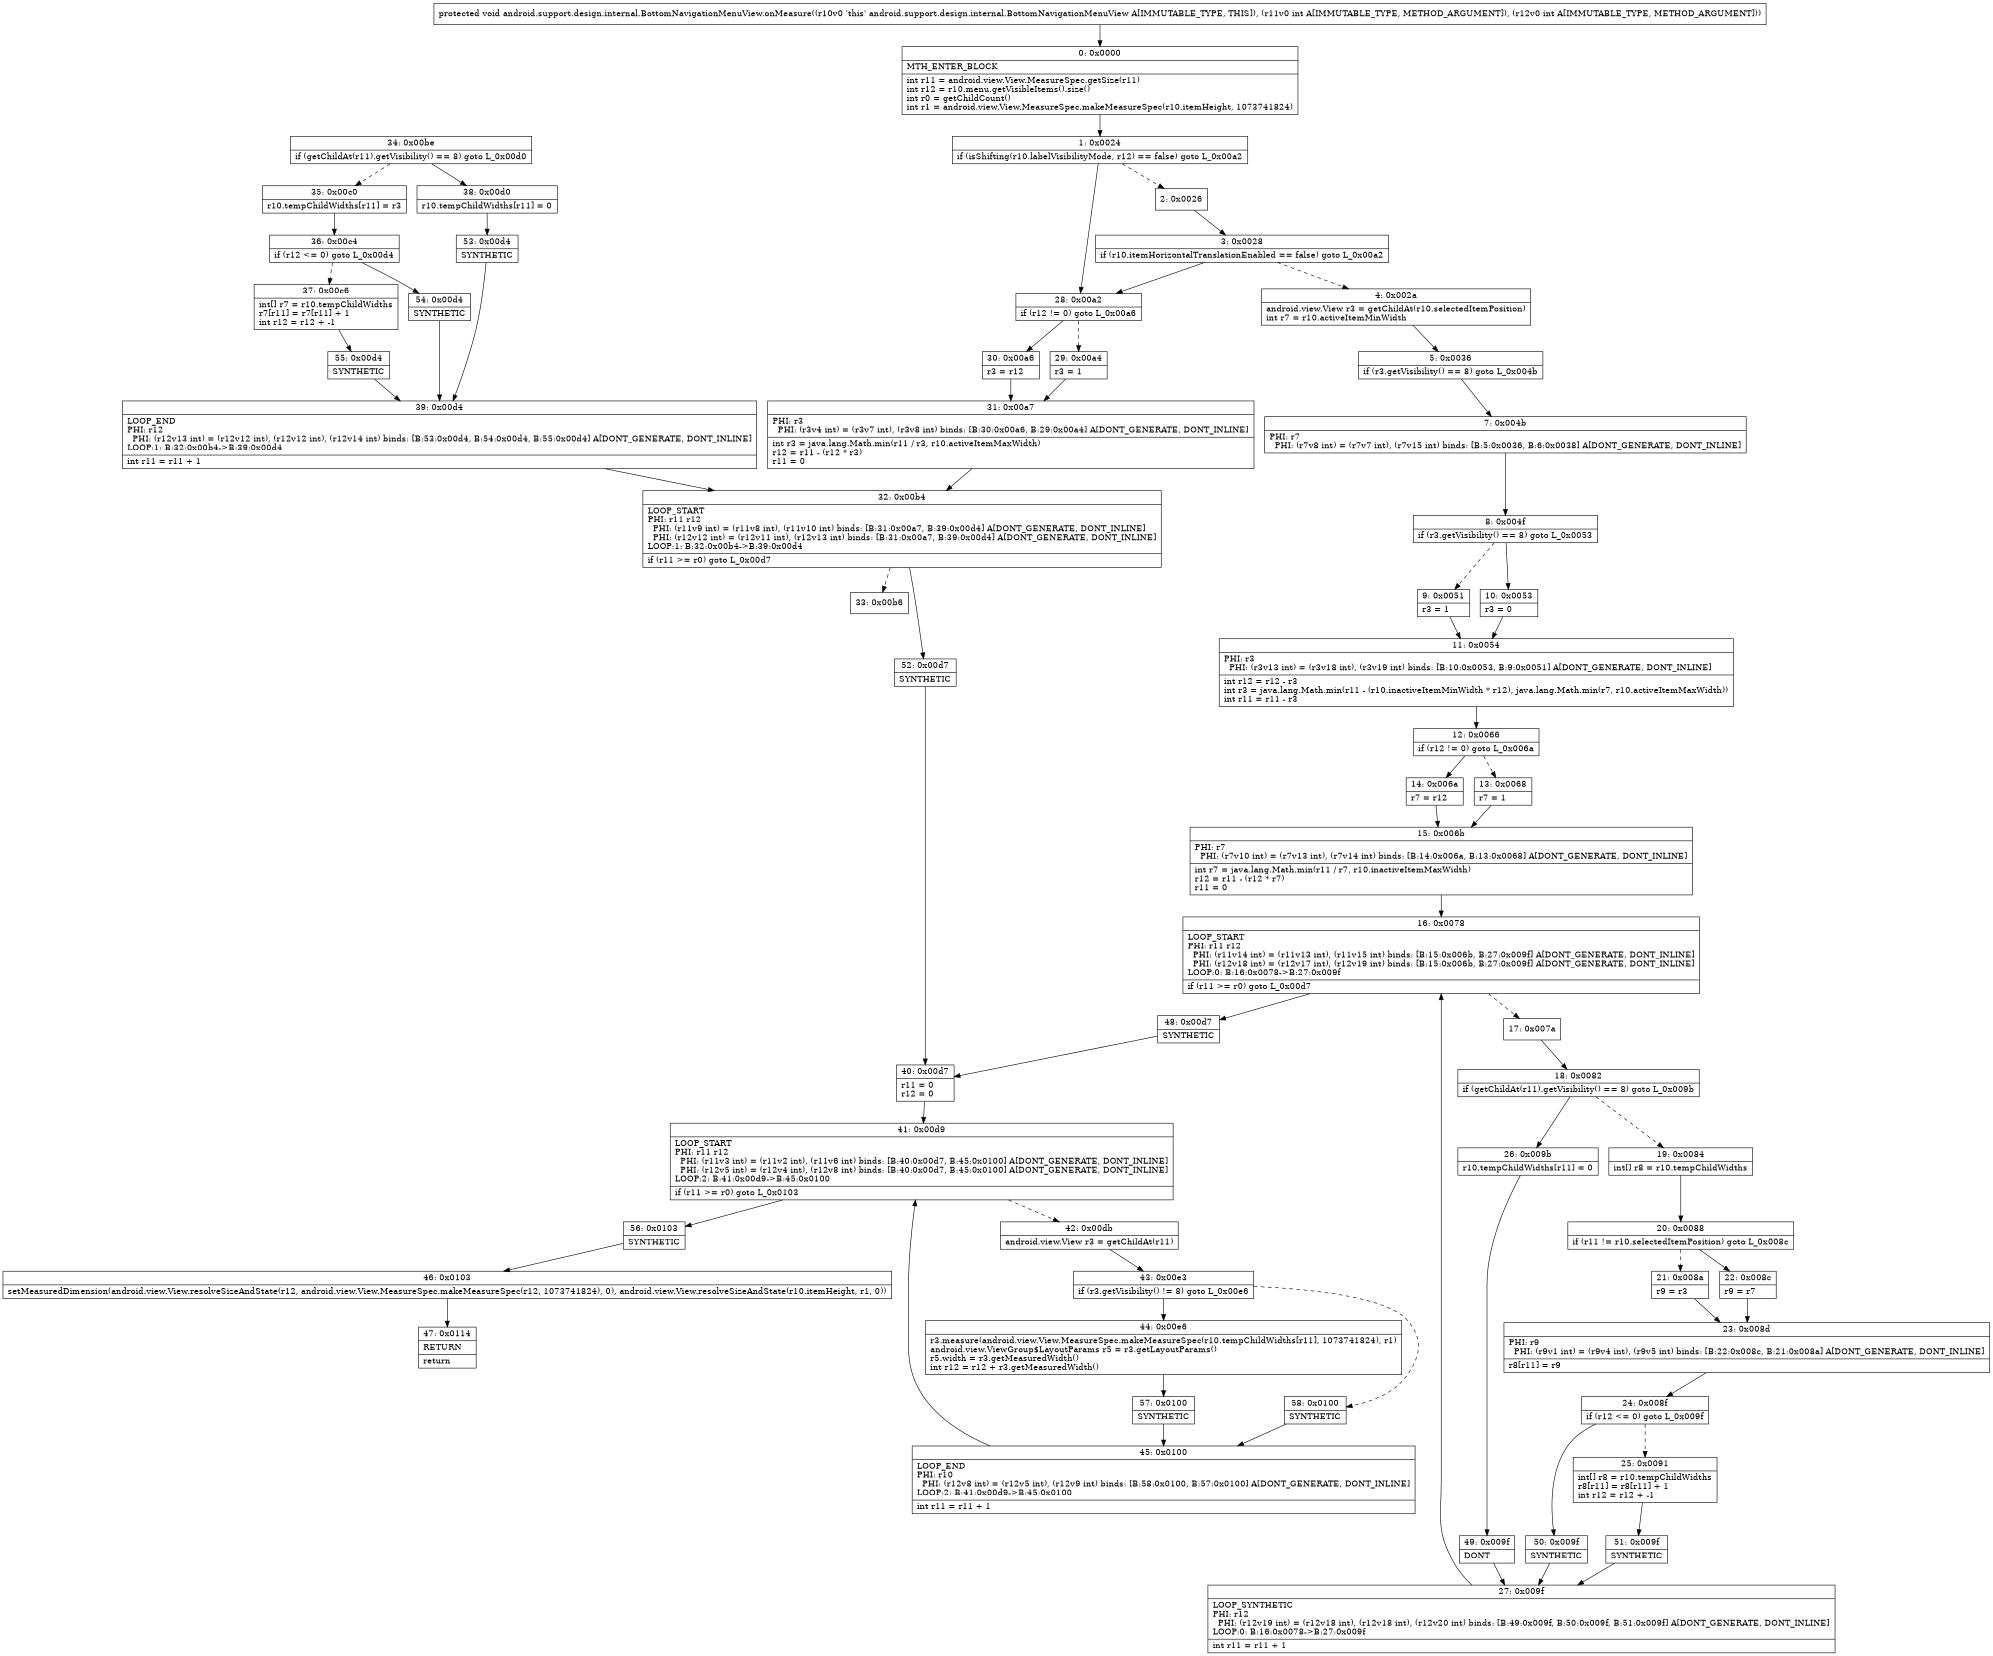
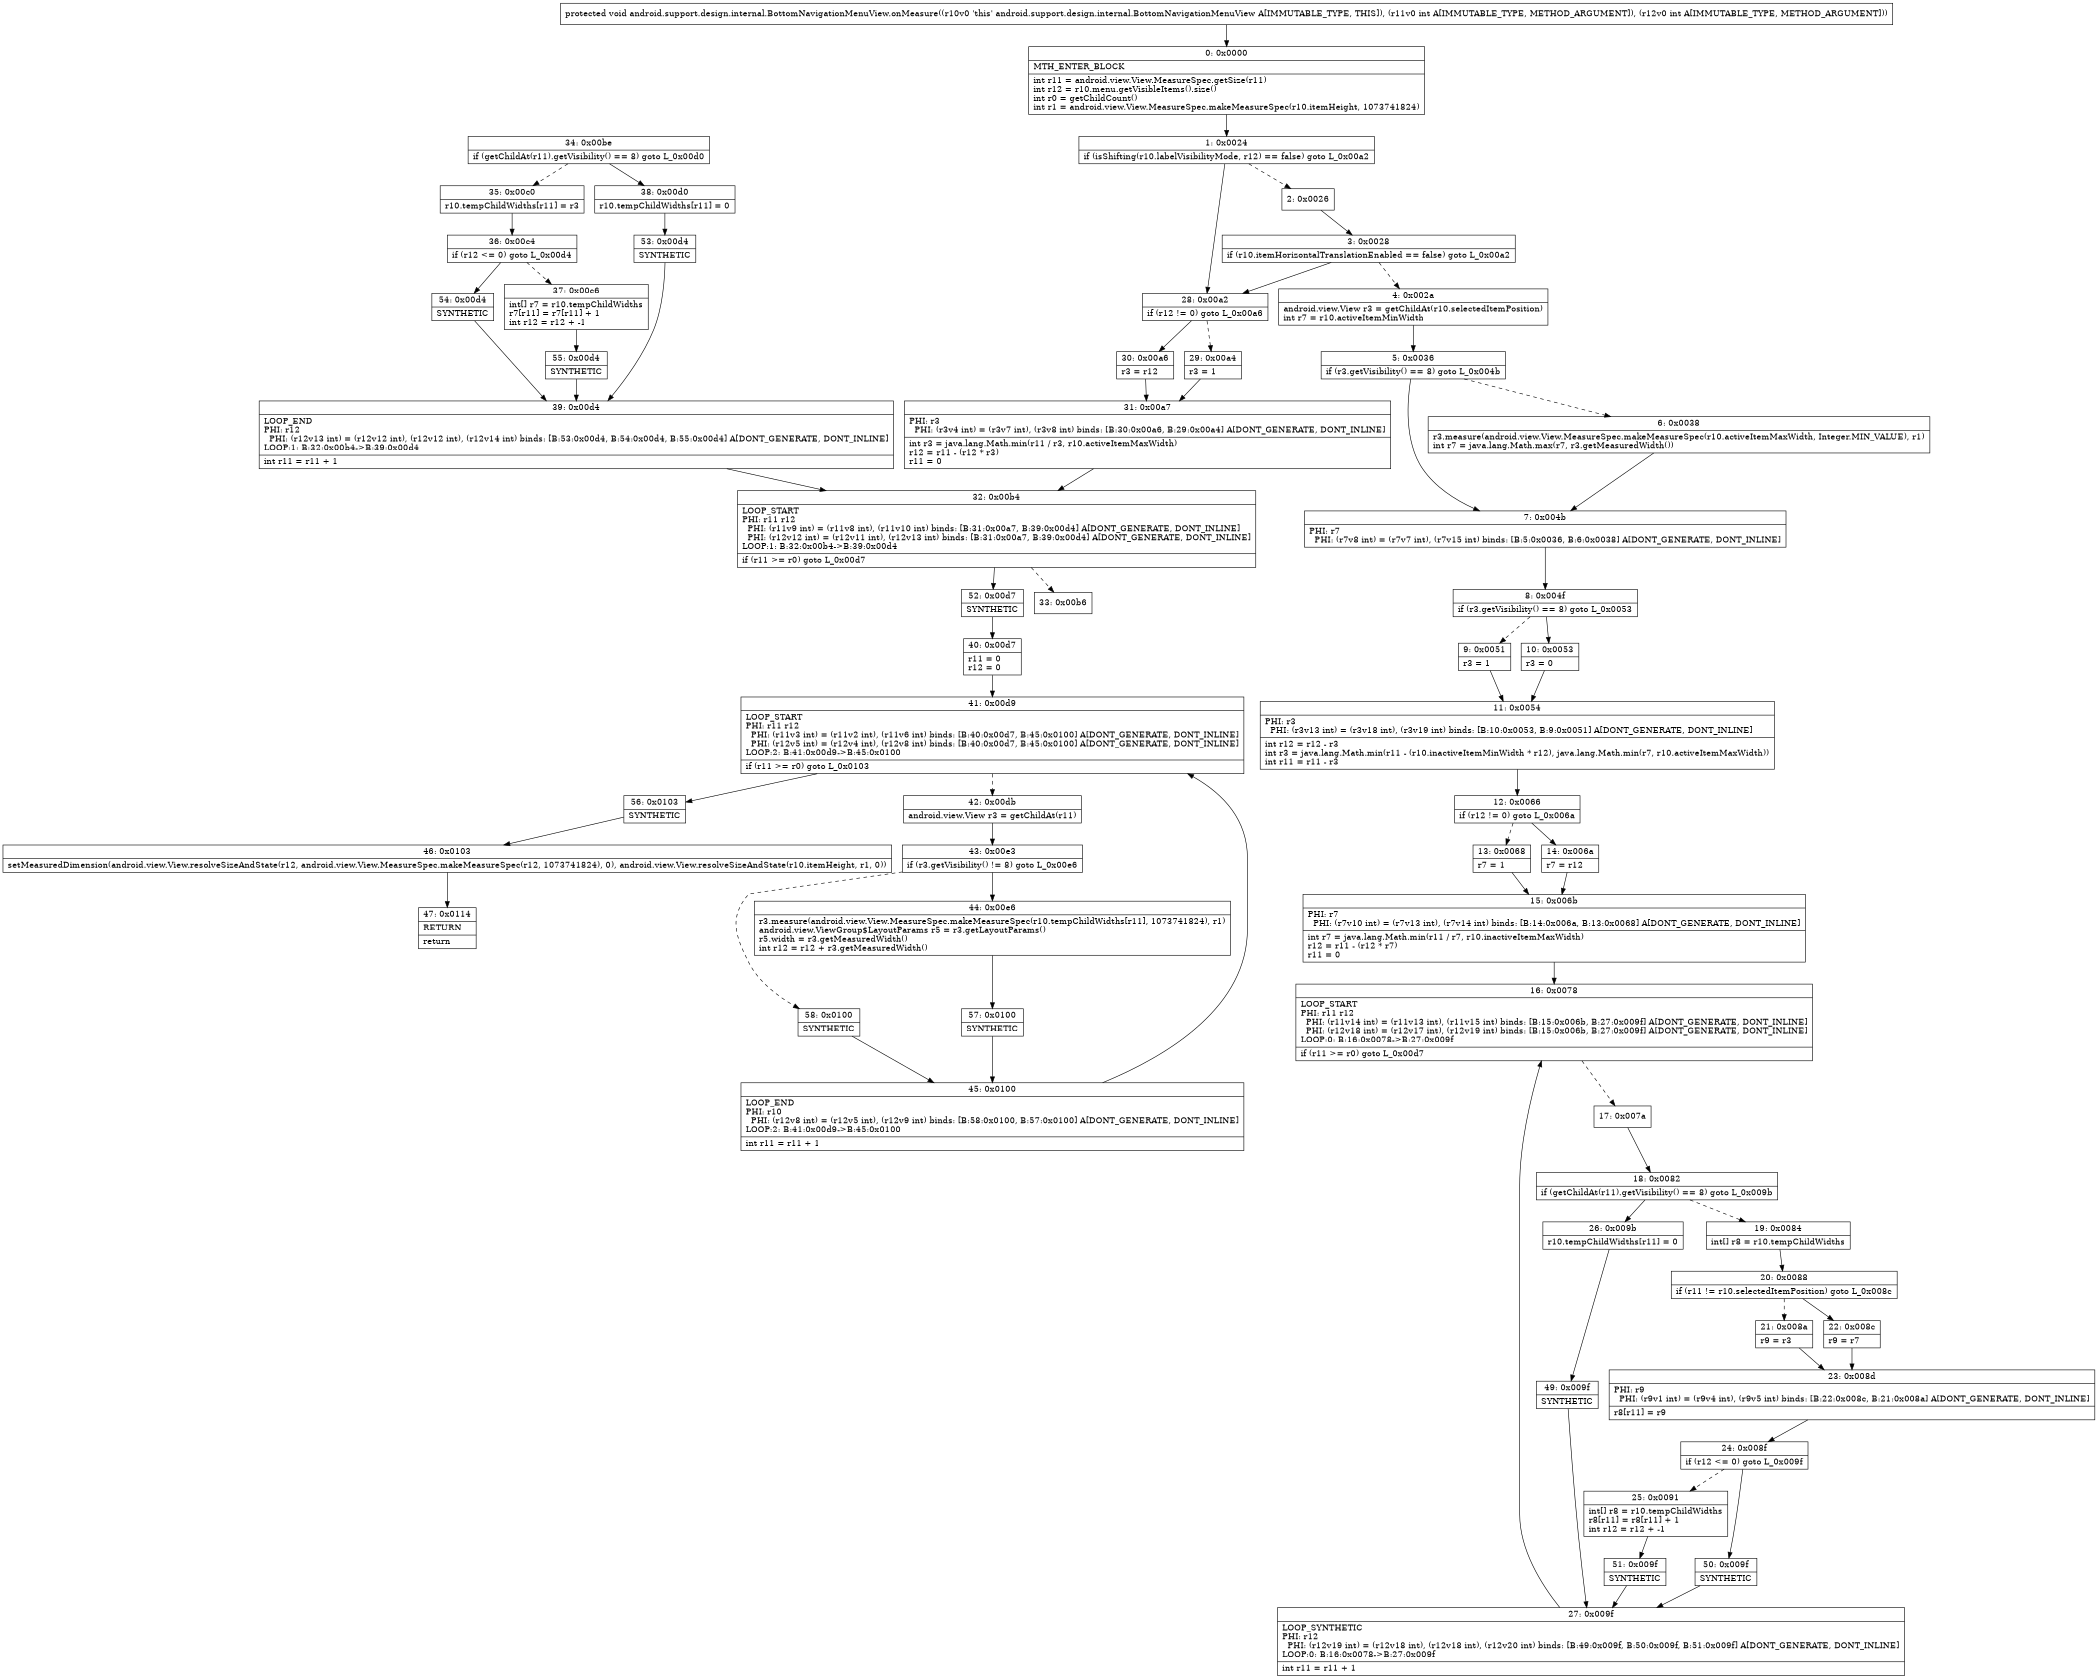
none -> (1679, 435)
(1189, 1029) -> none
(1477, 1556) -> (1567, 1401)
